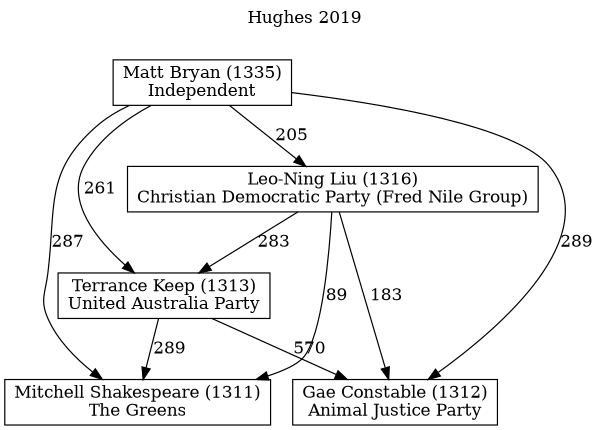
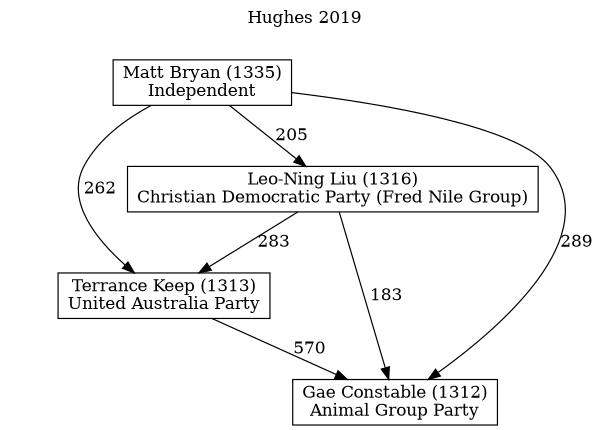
(101, 189) -> (101, 189)
(138, 402) -> none
(395, 402) -> (395, 402)
